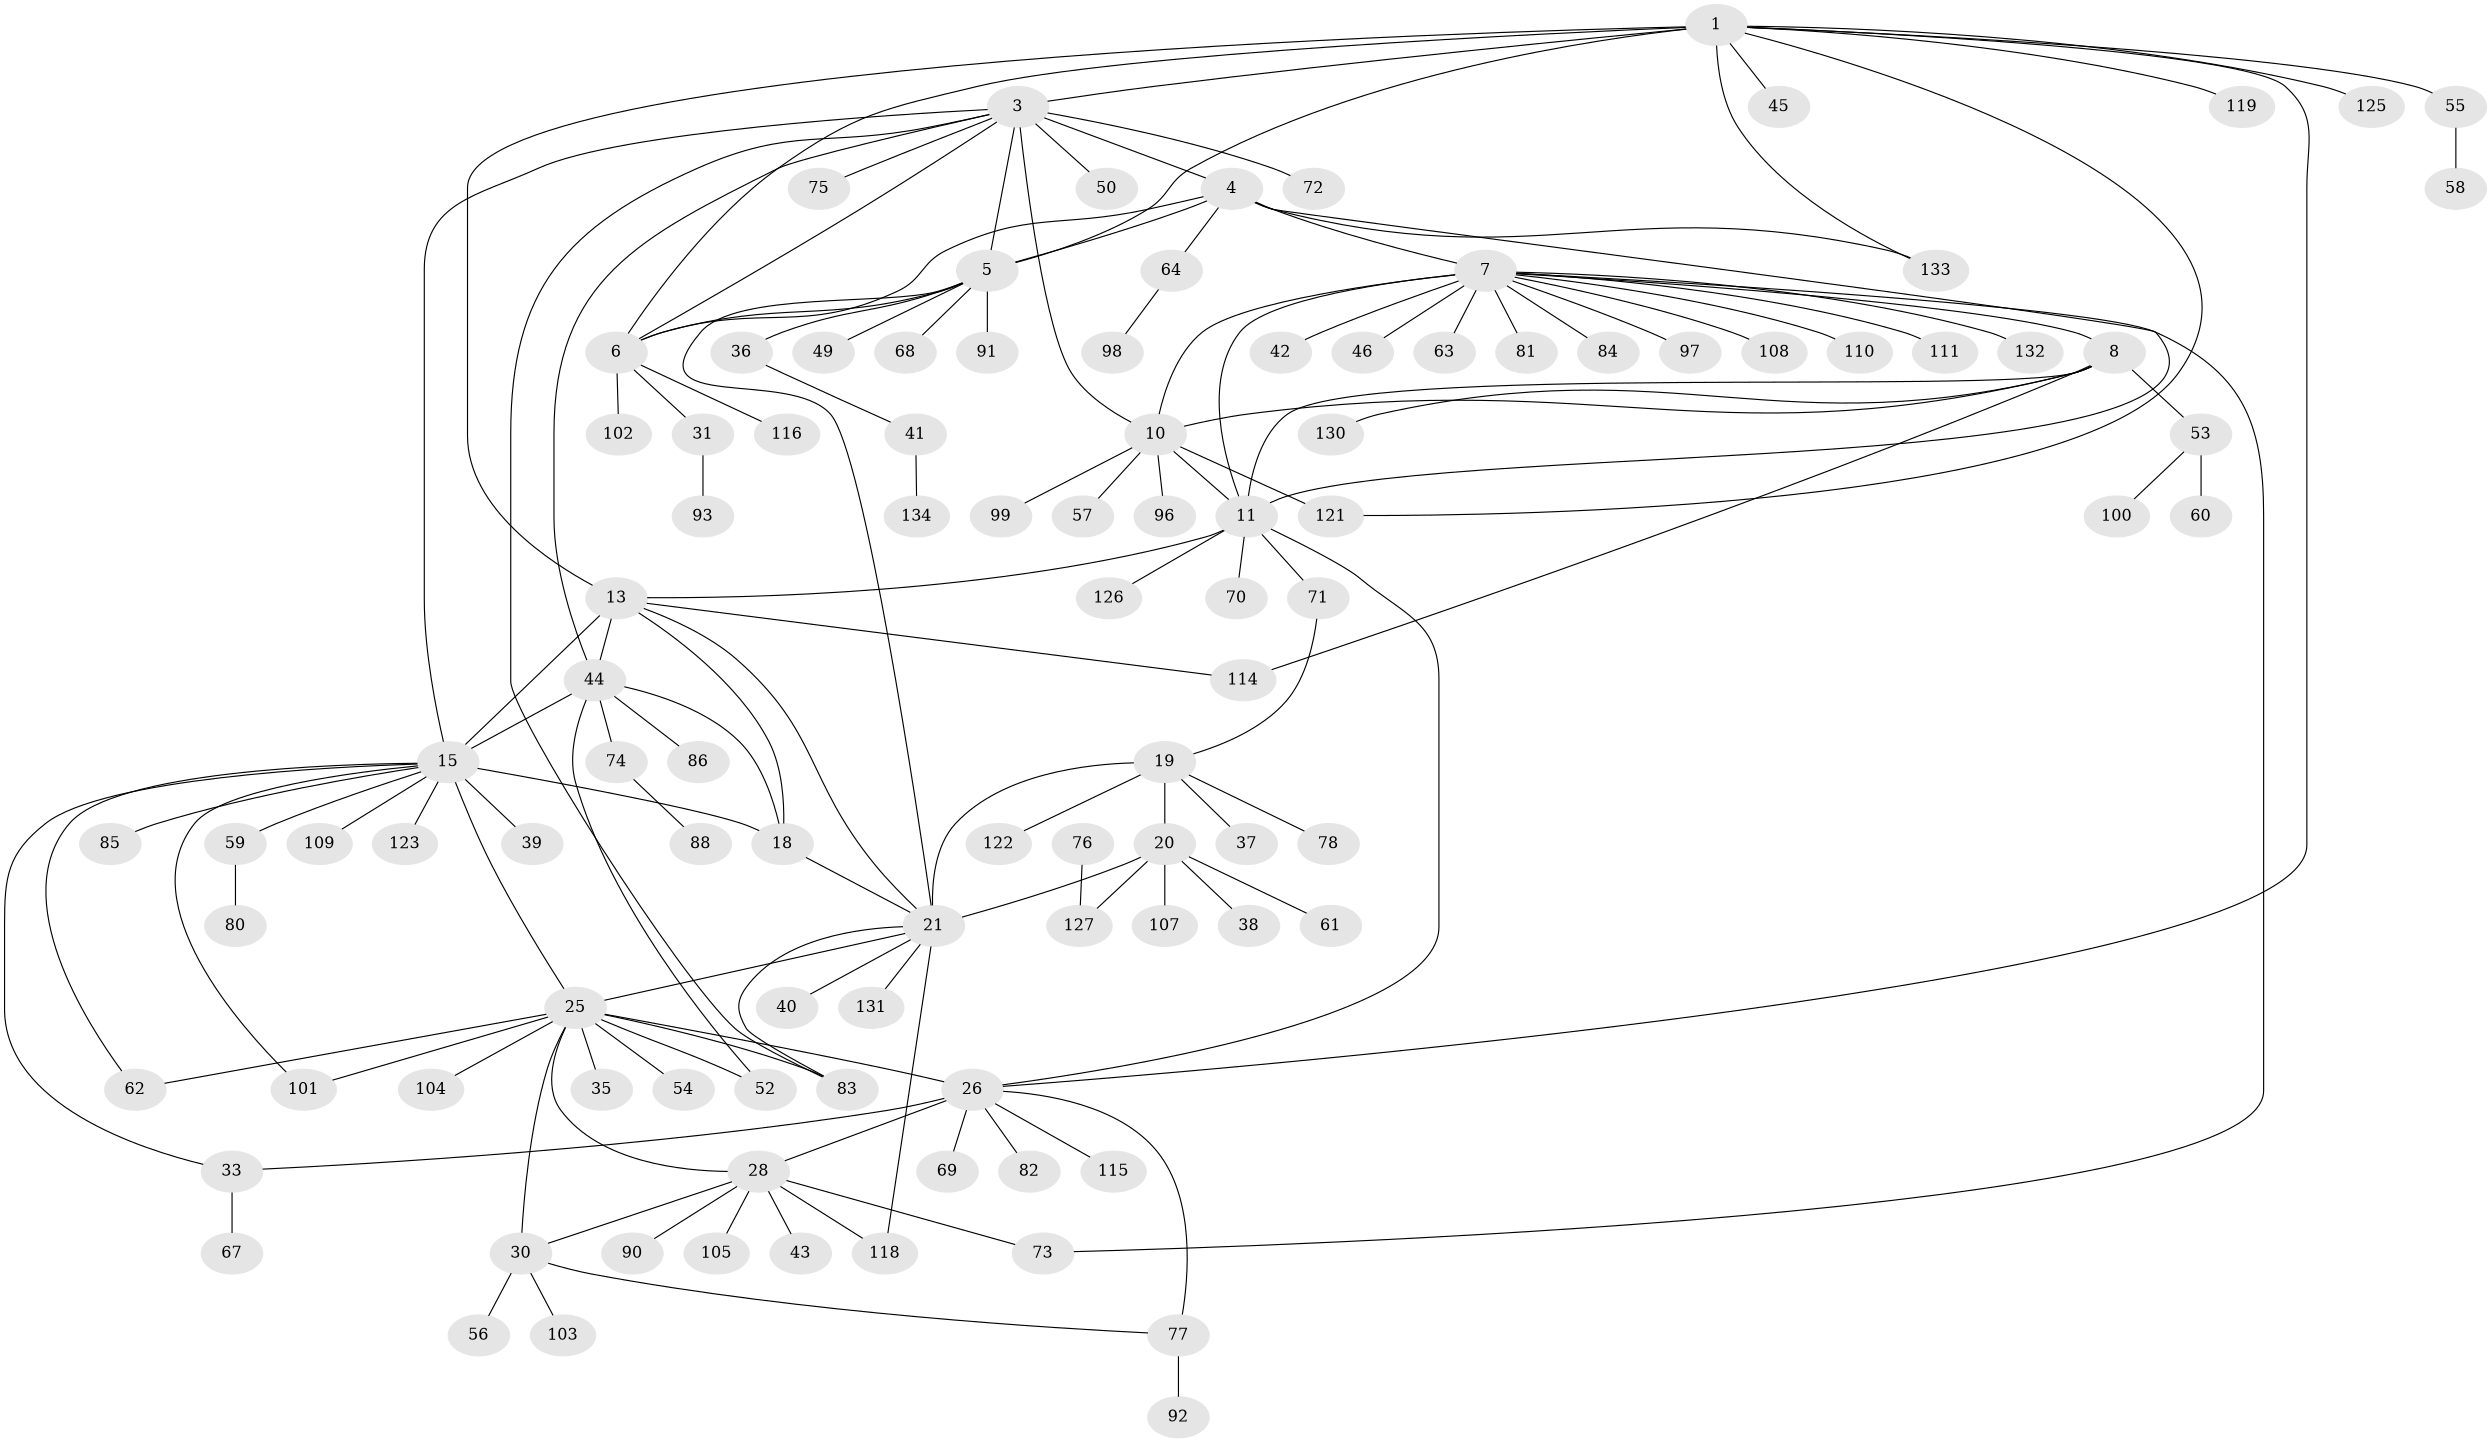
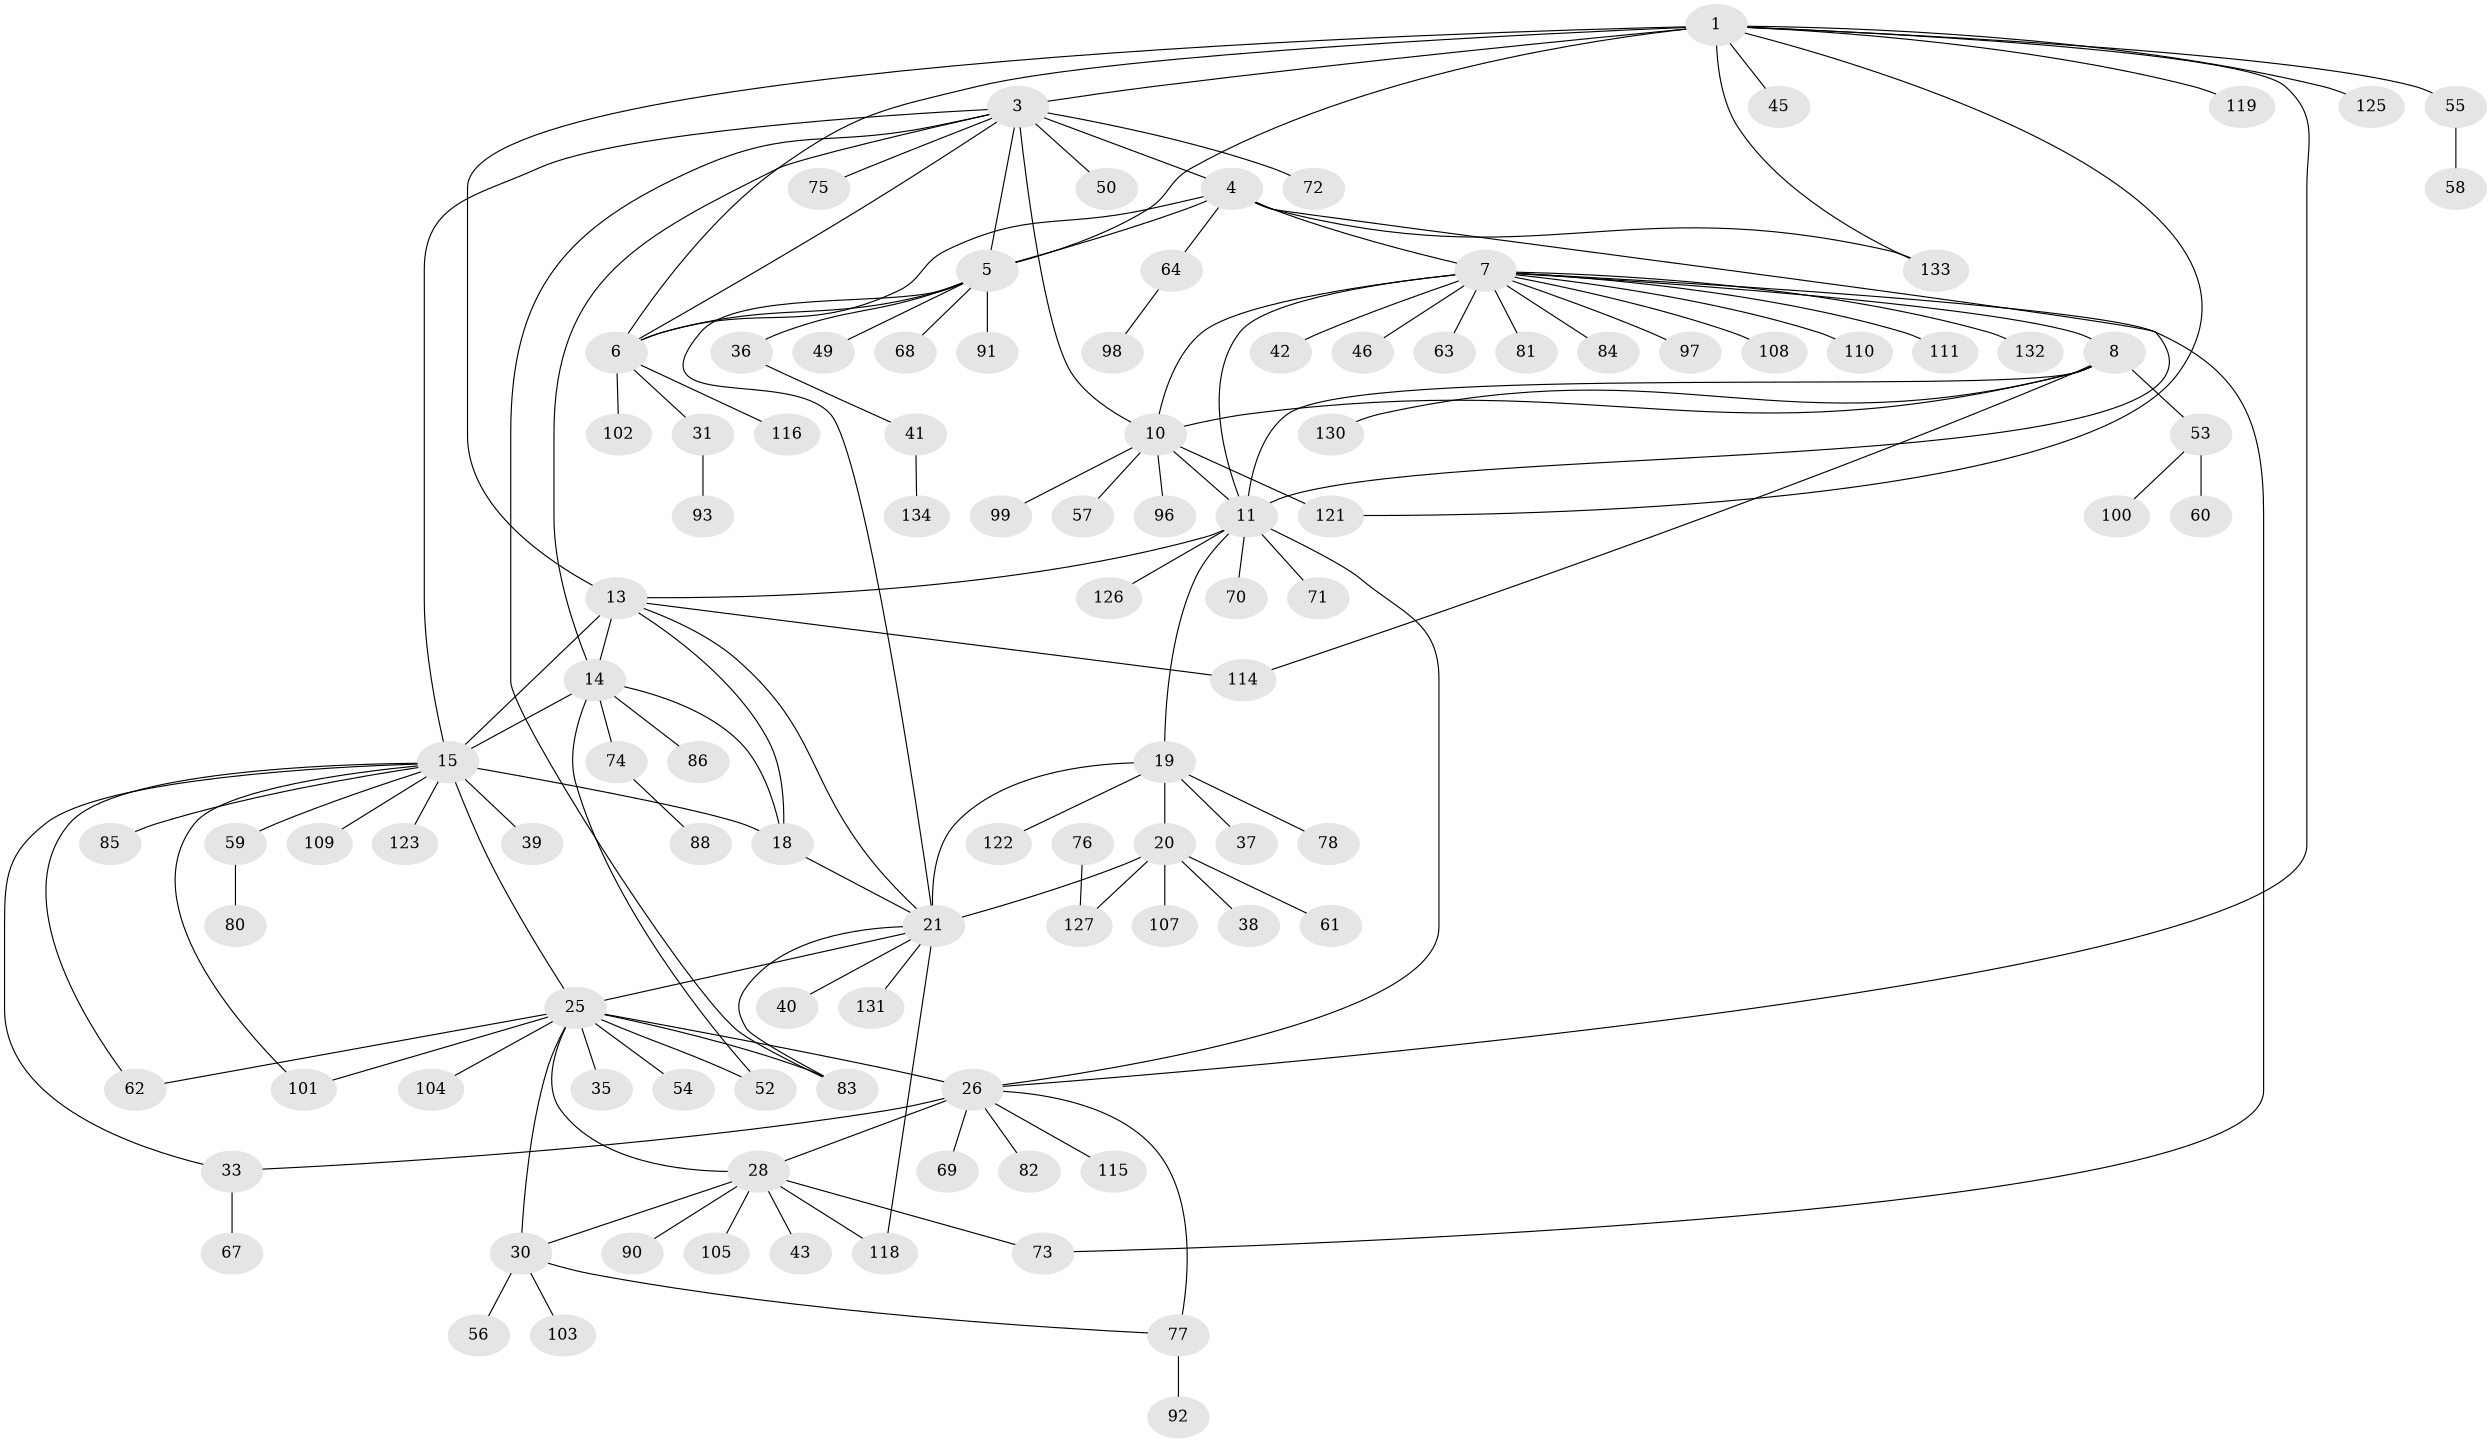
(595, 680) -> (595, 680)
(1280, 708) -> (1178, 631)
